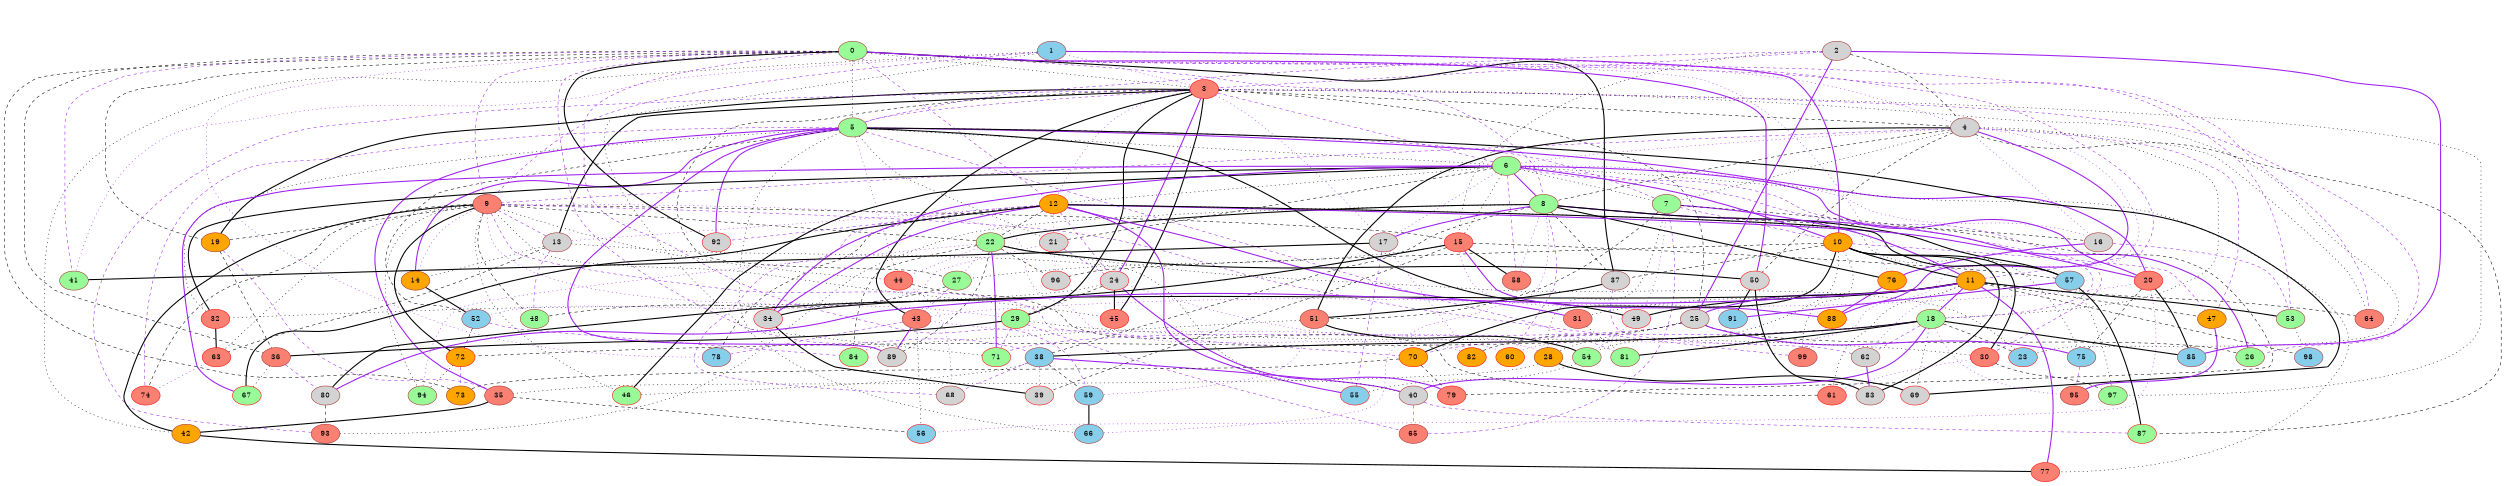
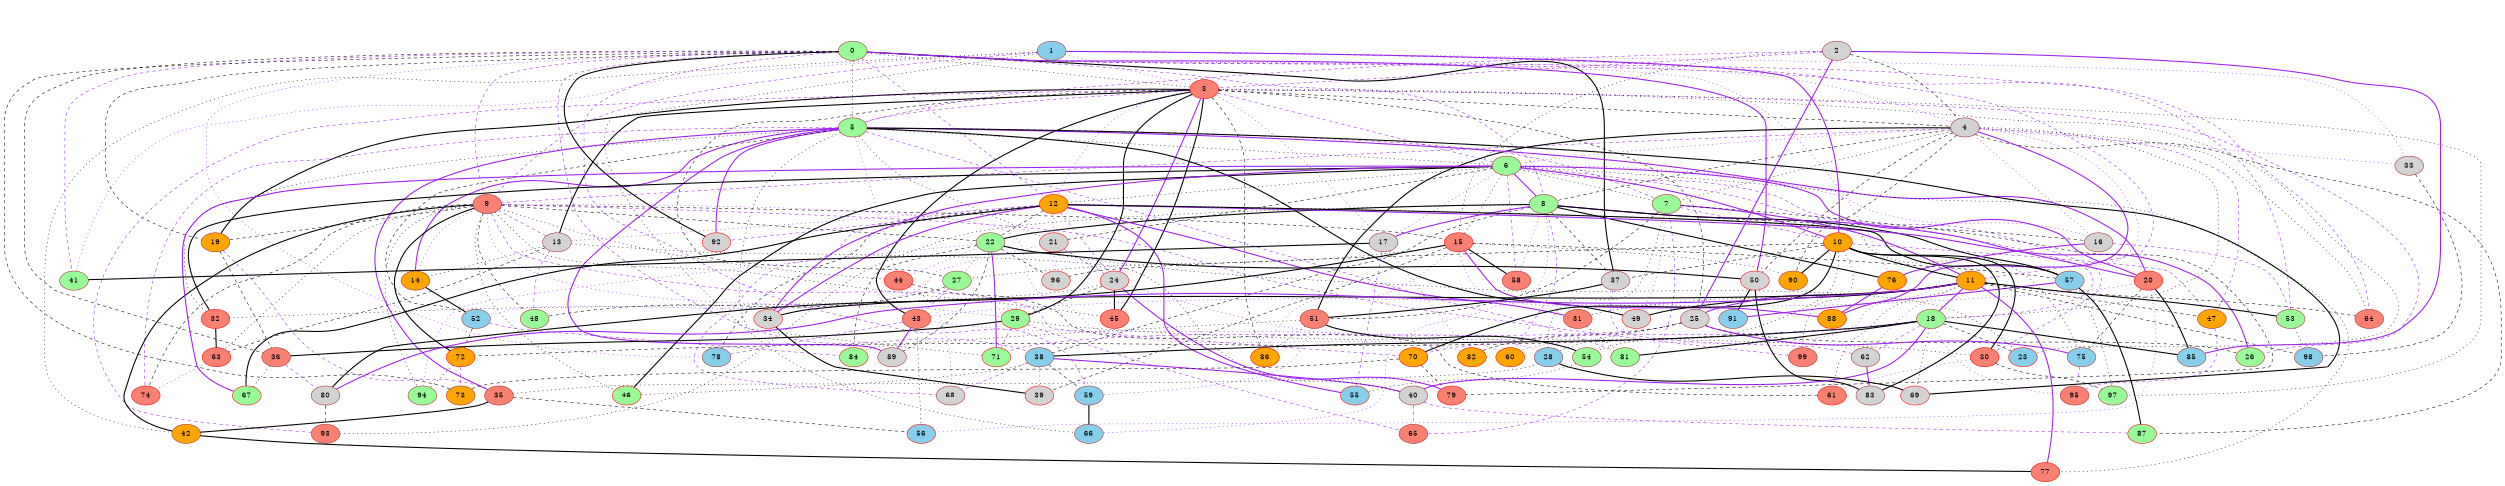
none -> (2409, 166)
none -> (1793, 281)
none -> (1265, 357)
(1548, 357) -> (1548, 357)
(2209, 368) -> (2209, 368)
